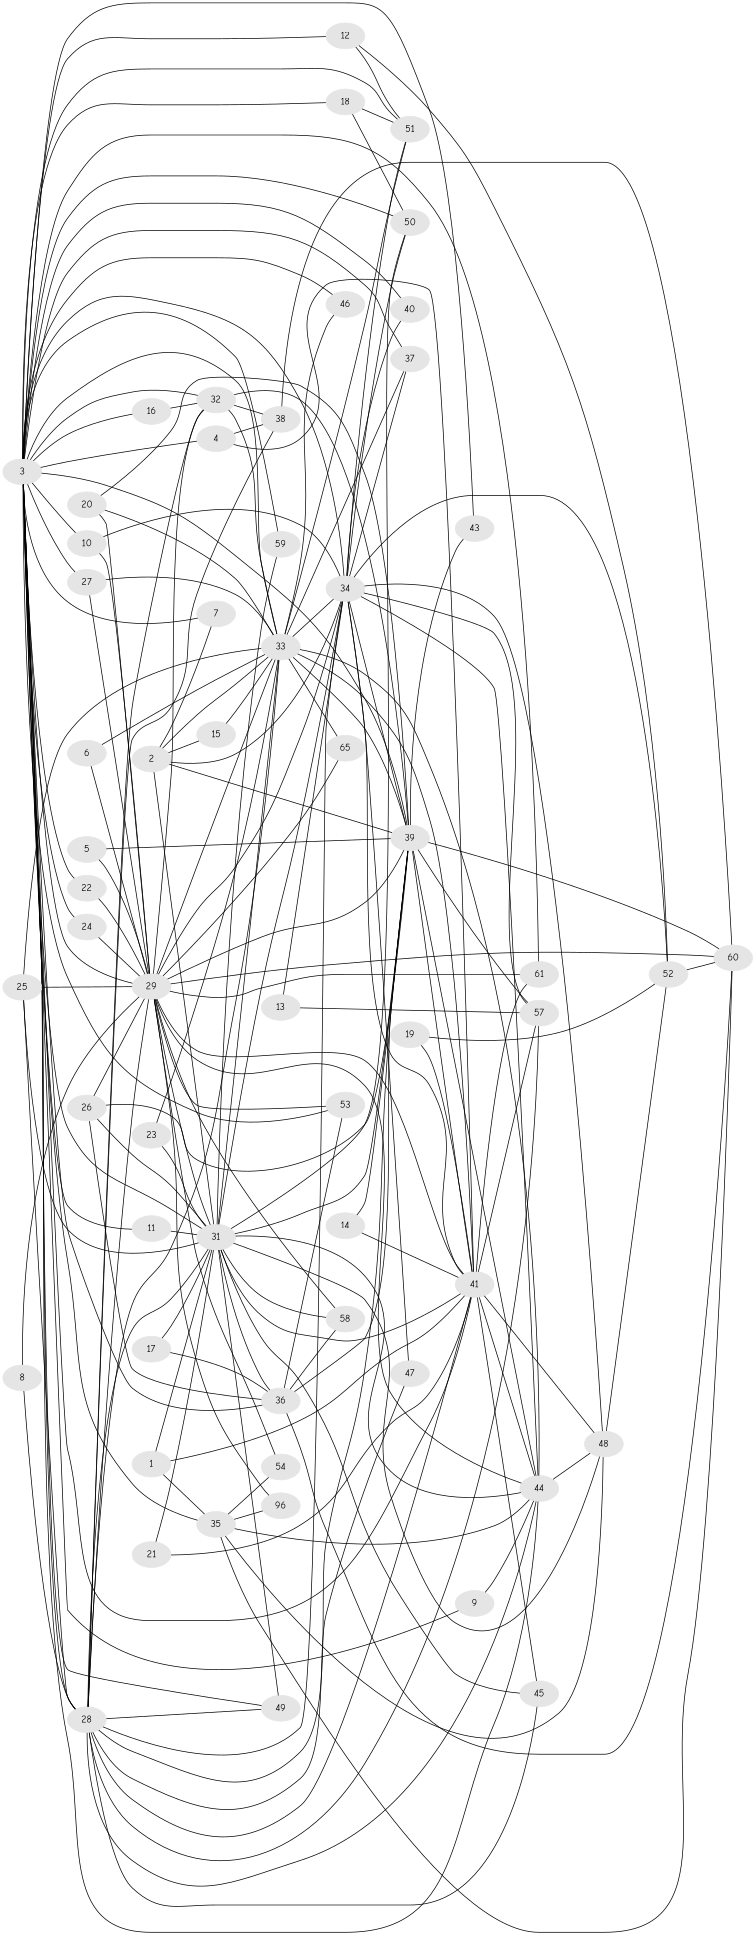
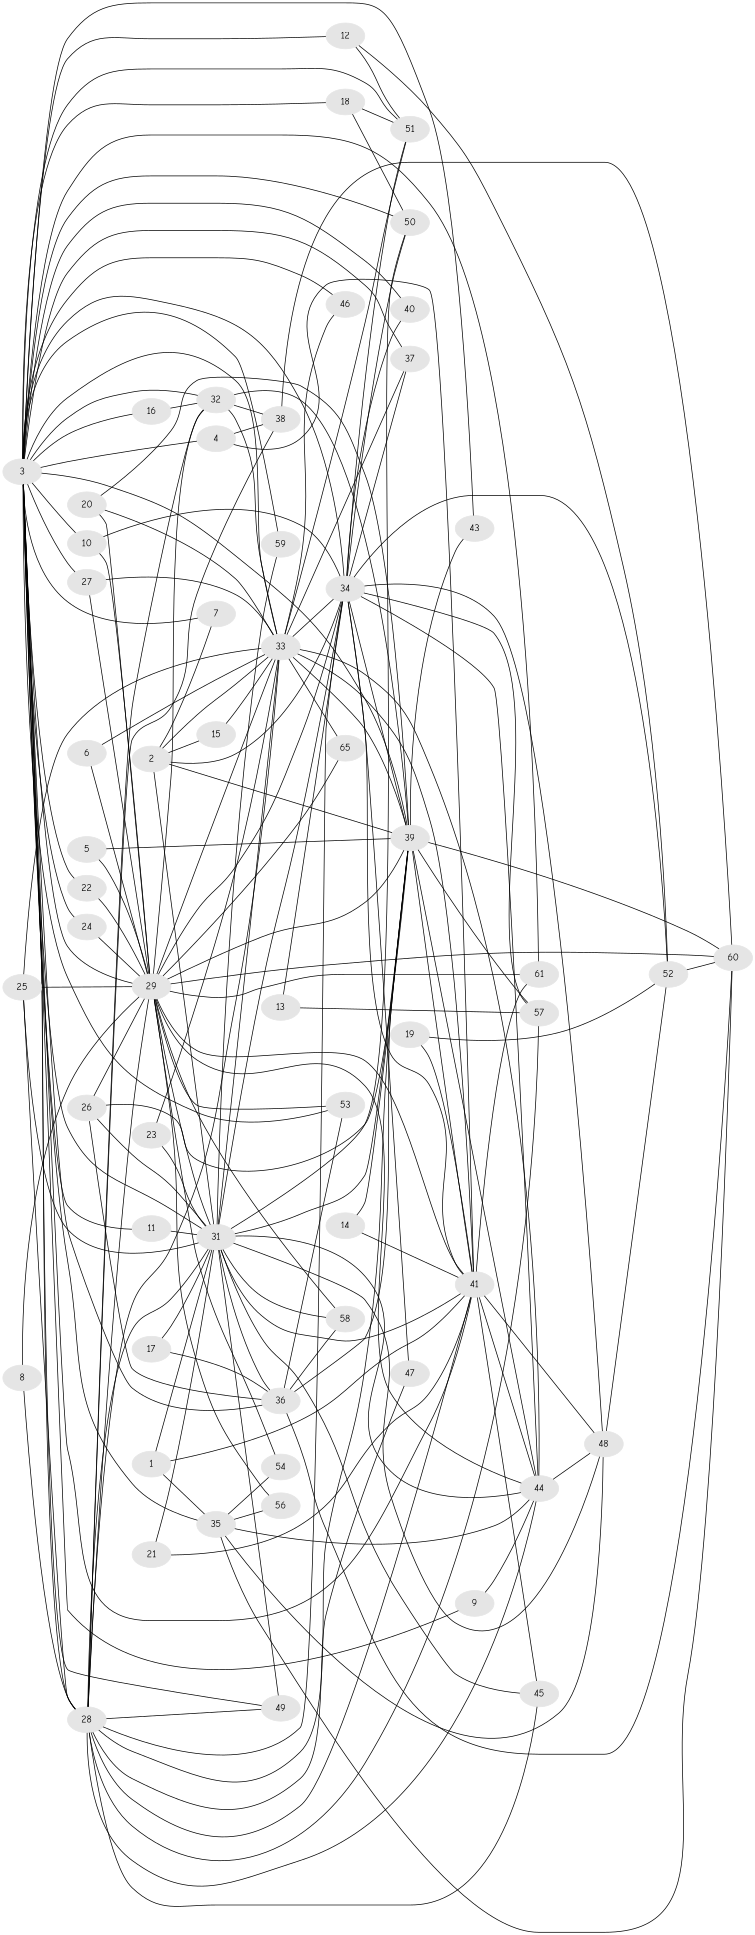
(507, 1149) -> none
(281, 1506) -> (281, 1506)
(60, 1690) -> none
